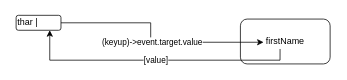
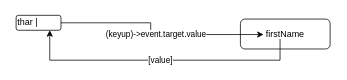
(285, 42) -> (285, 34)
